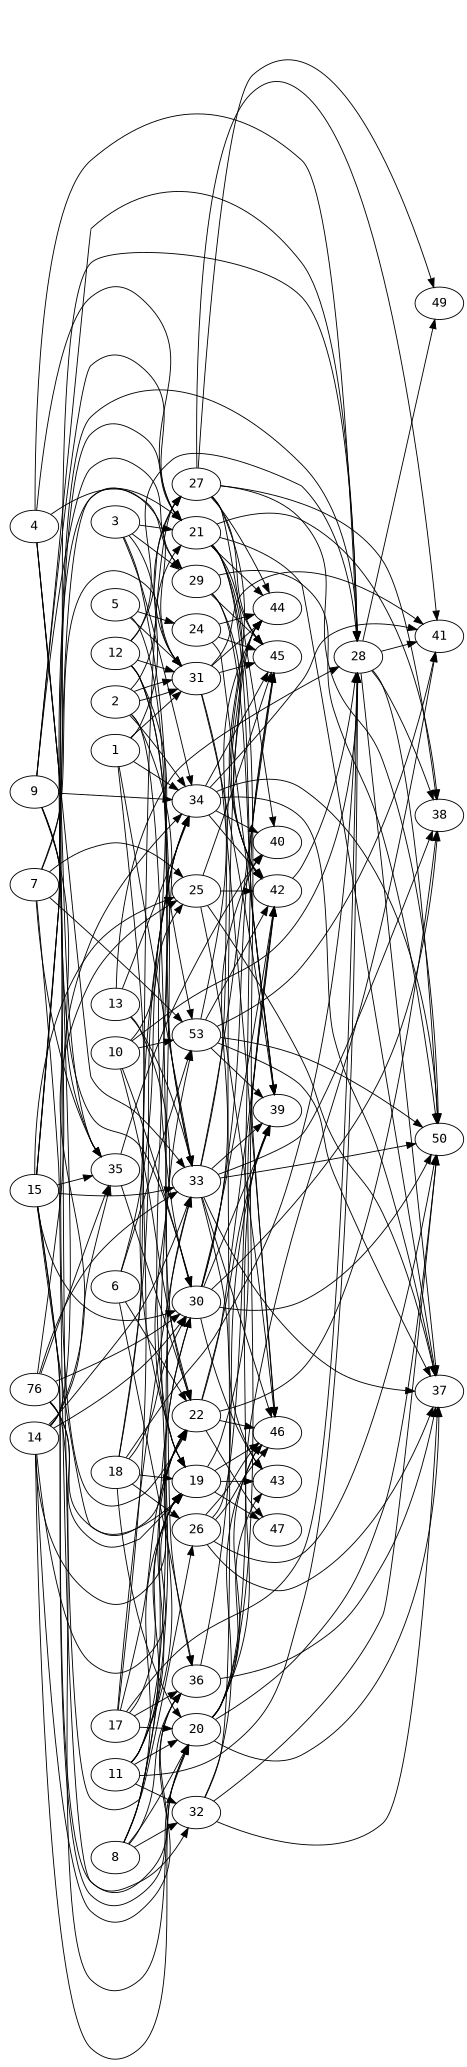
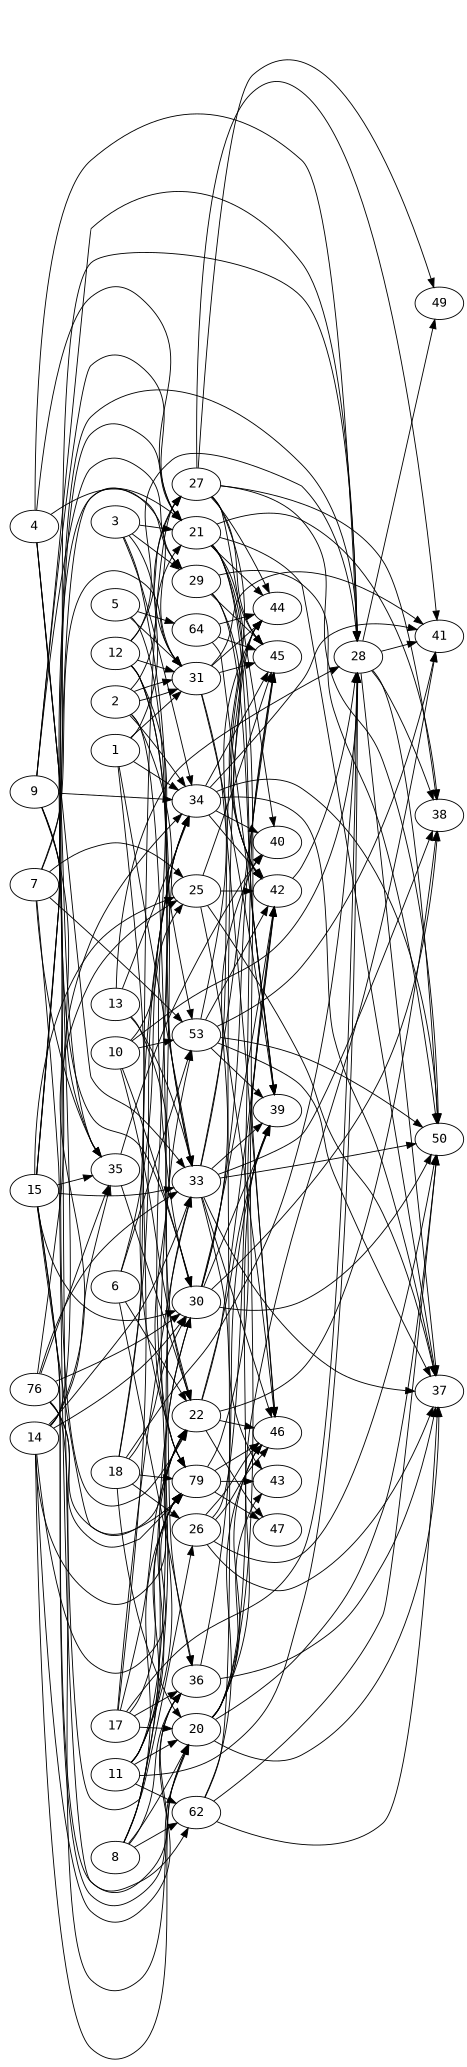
(196, 630) -> (196, 630)
(223, 1392) -> none
(196, 1481) -> (196, 1481)
(196, 1813) -> (196, 1813)
